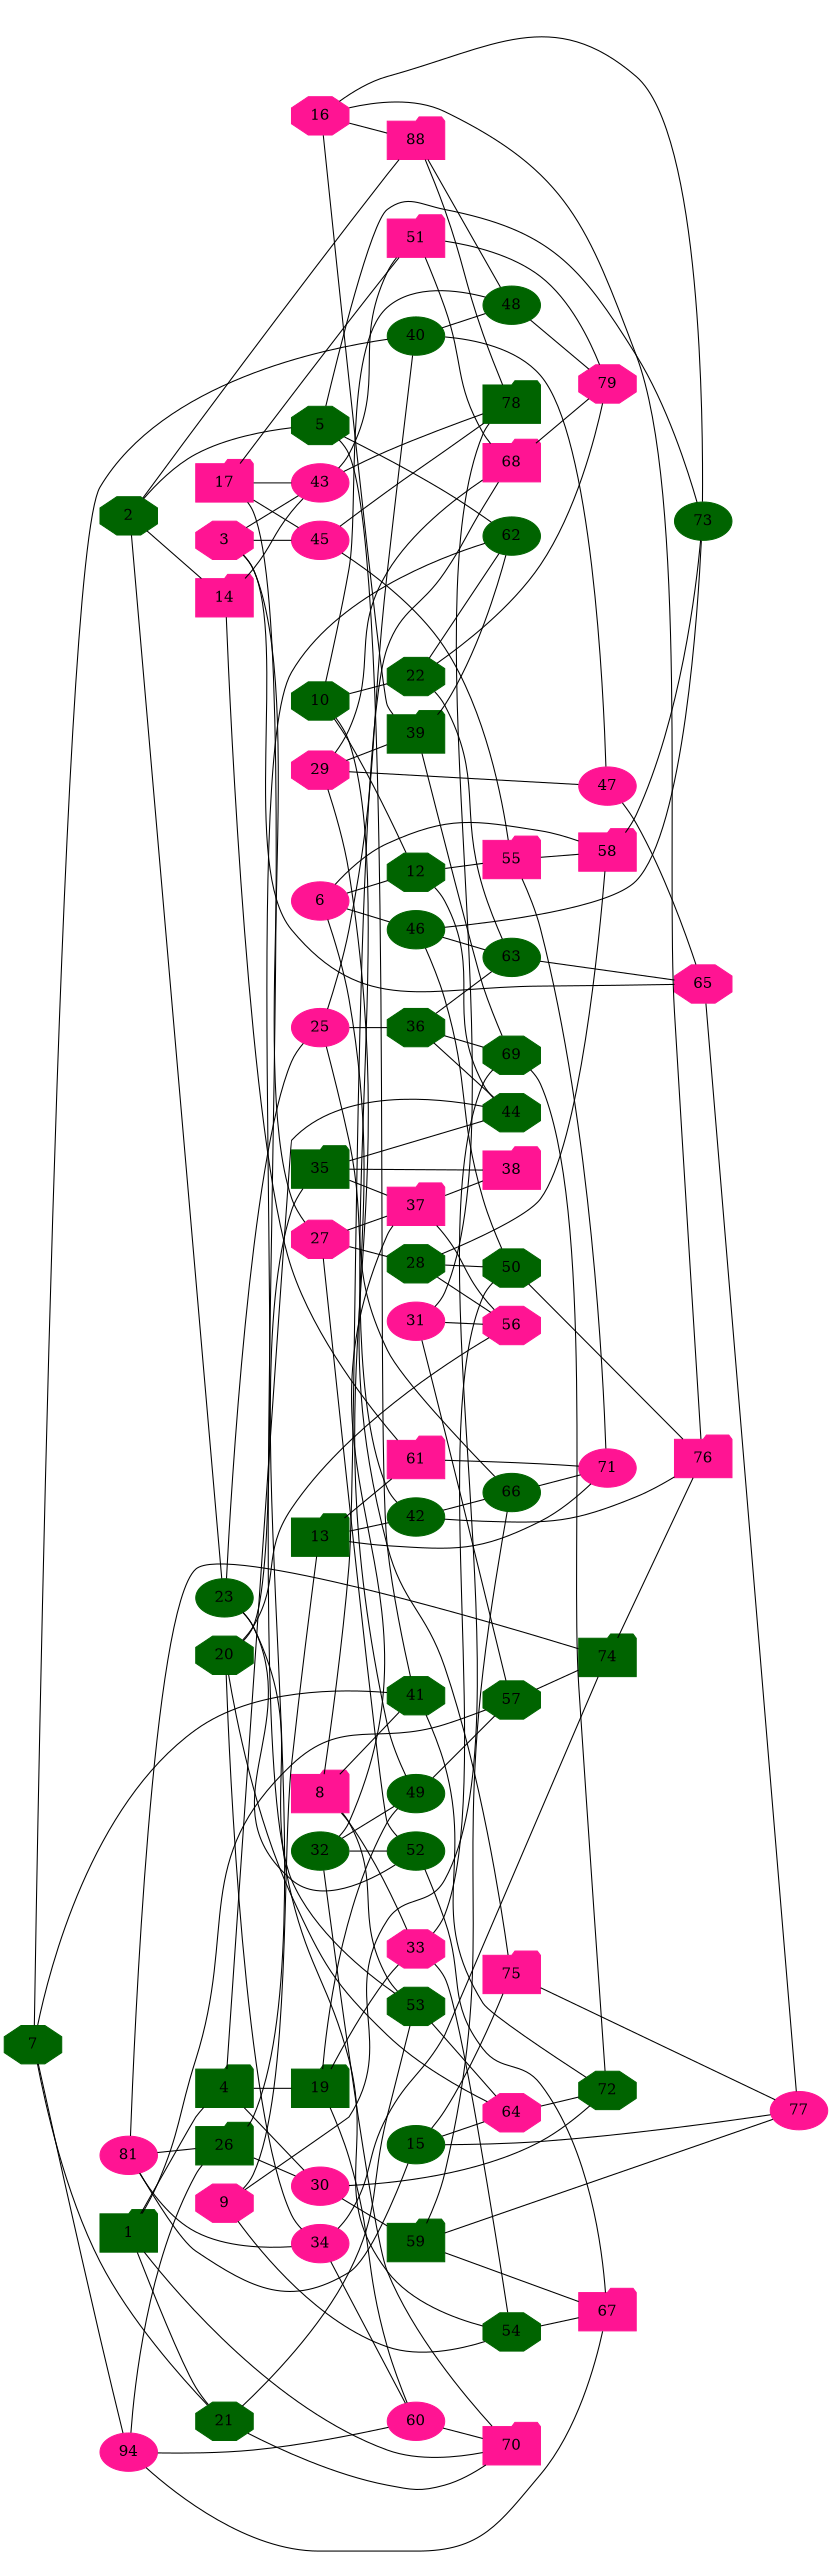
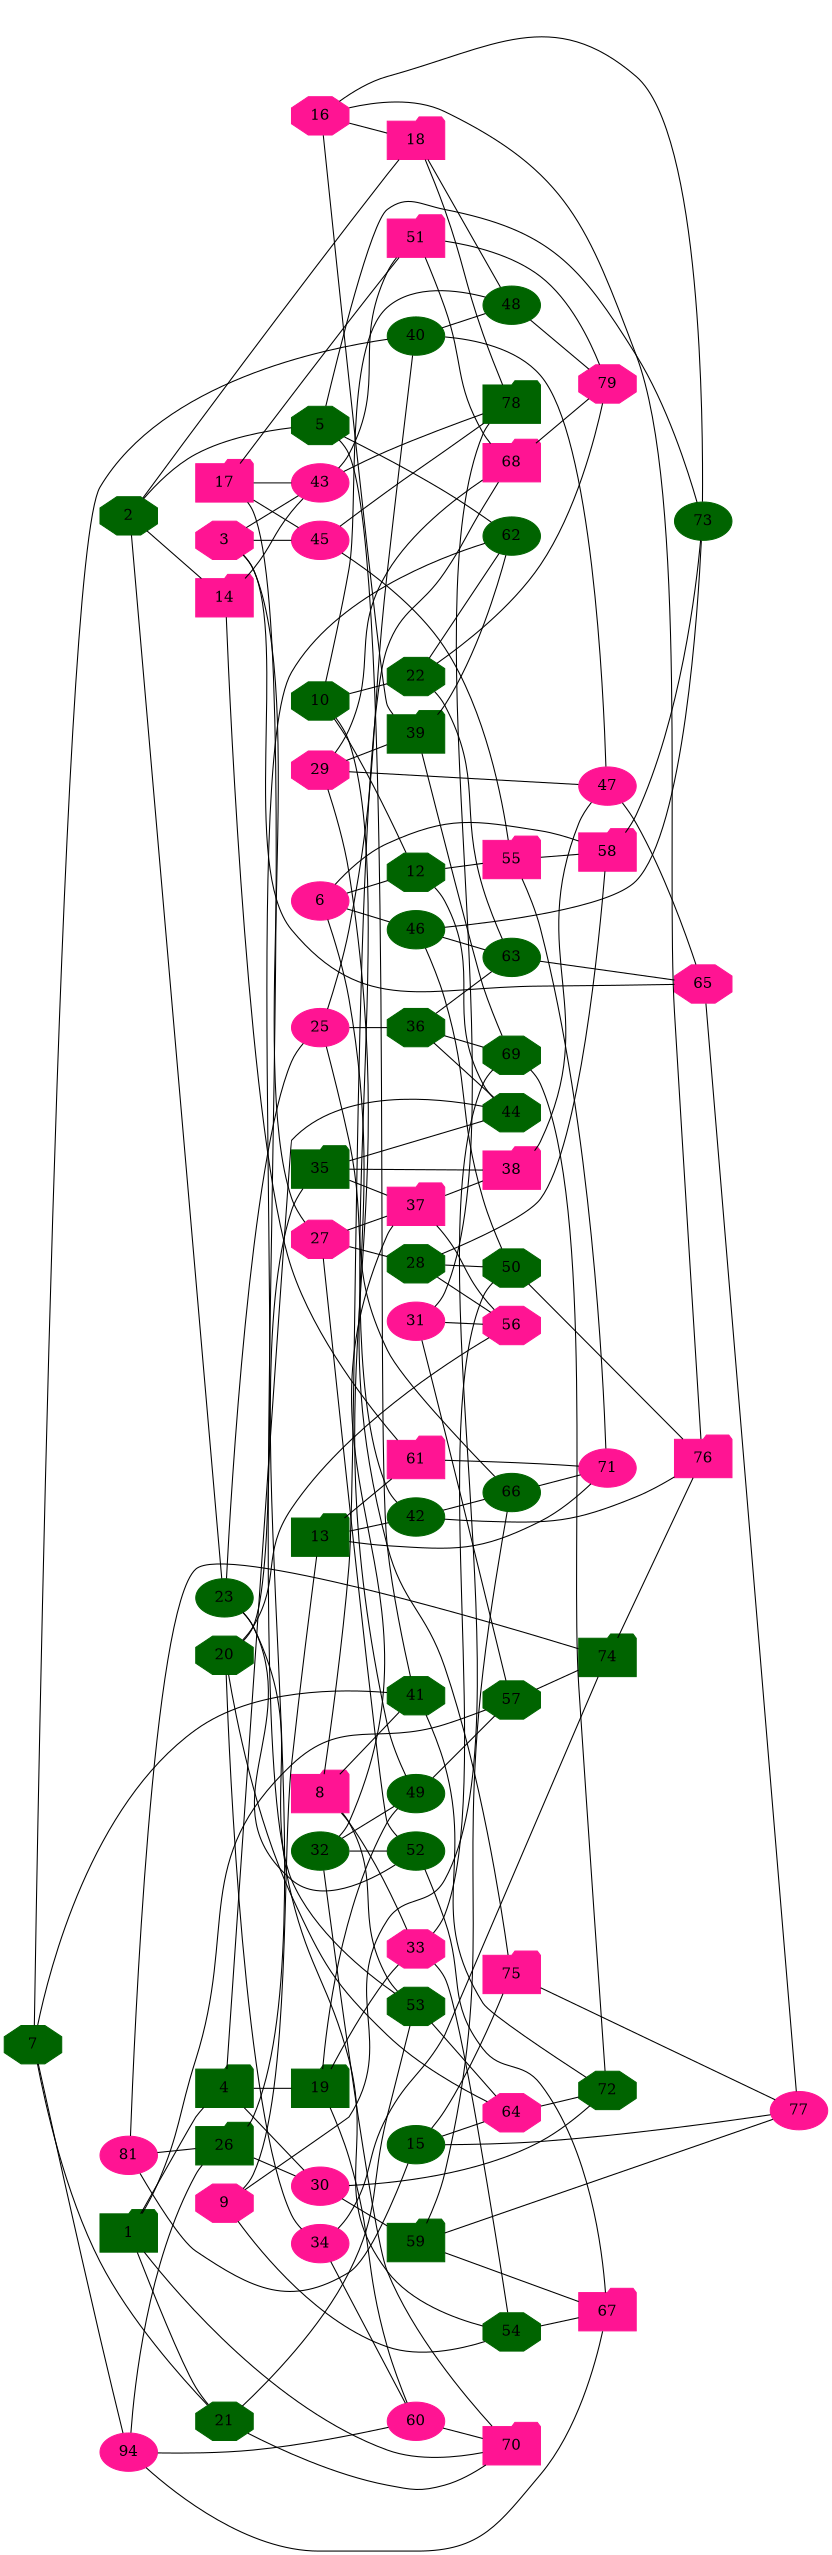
(416, 140) -> (416, 140)
none -> (562, 976)
(203, 2235) -> none
